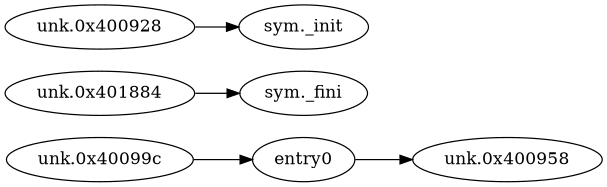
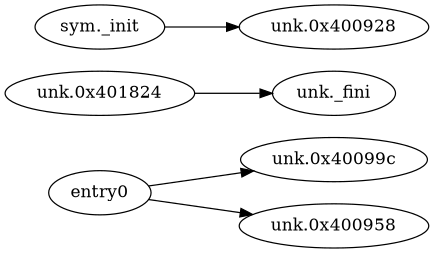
(211, 27) -> (196, 27)
(100, 93) -> (100, 93)
(304, 93) -> (334, 93)
(217, 160) -> (195, 179)
